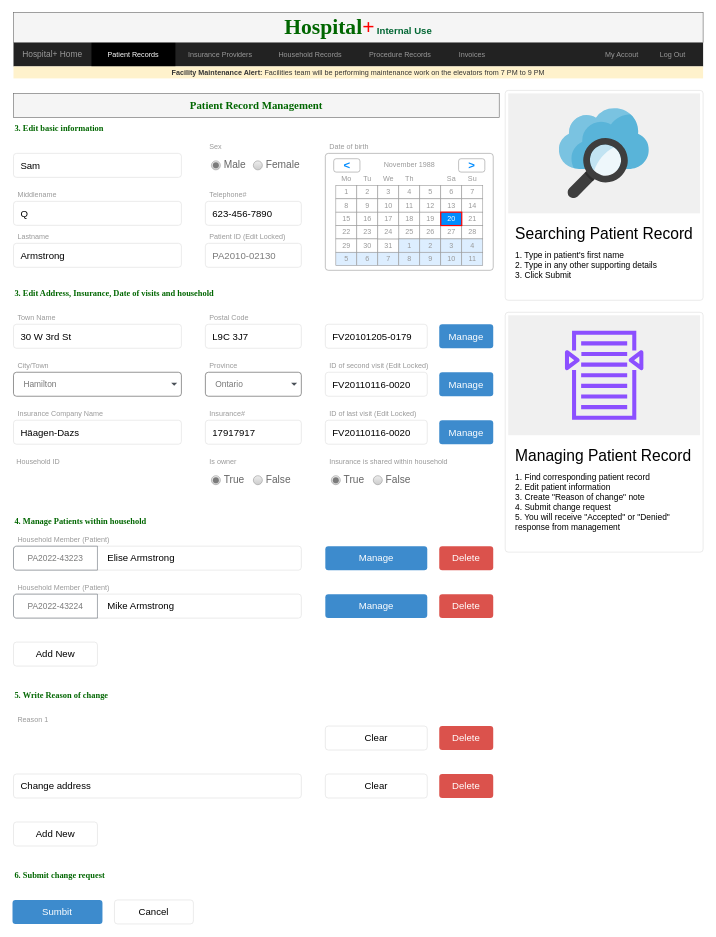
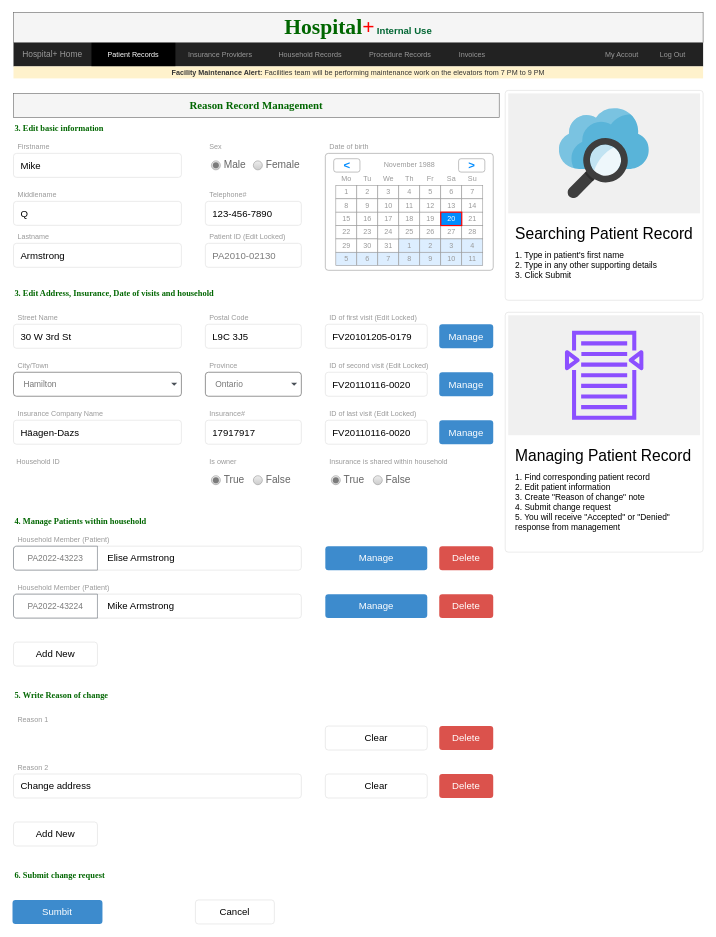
(257, 105) -> (257, 105)
none -> (62, 147)
(29, 165) -> (30, 165)
none -> (431, 179)
(245, 213) -> (245, 213)
(35, 318) -> (39, 318)
none -> (377, 318)
(230, 336) -> (230, 336)
none -> (98, 768)
(154, 912) -> (235, 912)
